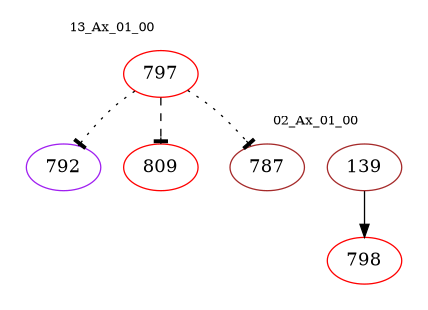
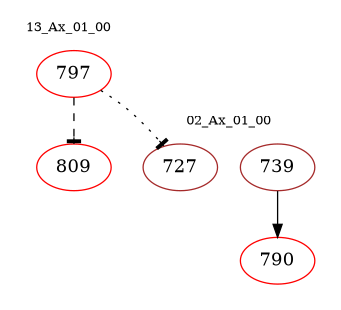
(64, 167) -> none
(267, 167) -> (180, 167)
(365, 167) -> (278, 167)
(365, 261) -> (278, 261)
